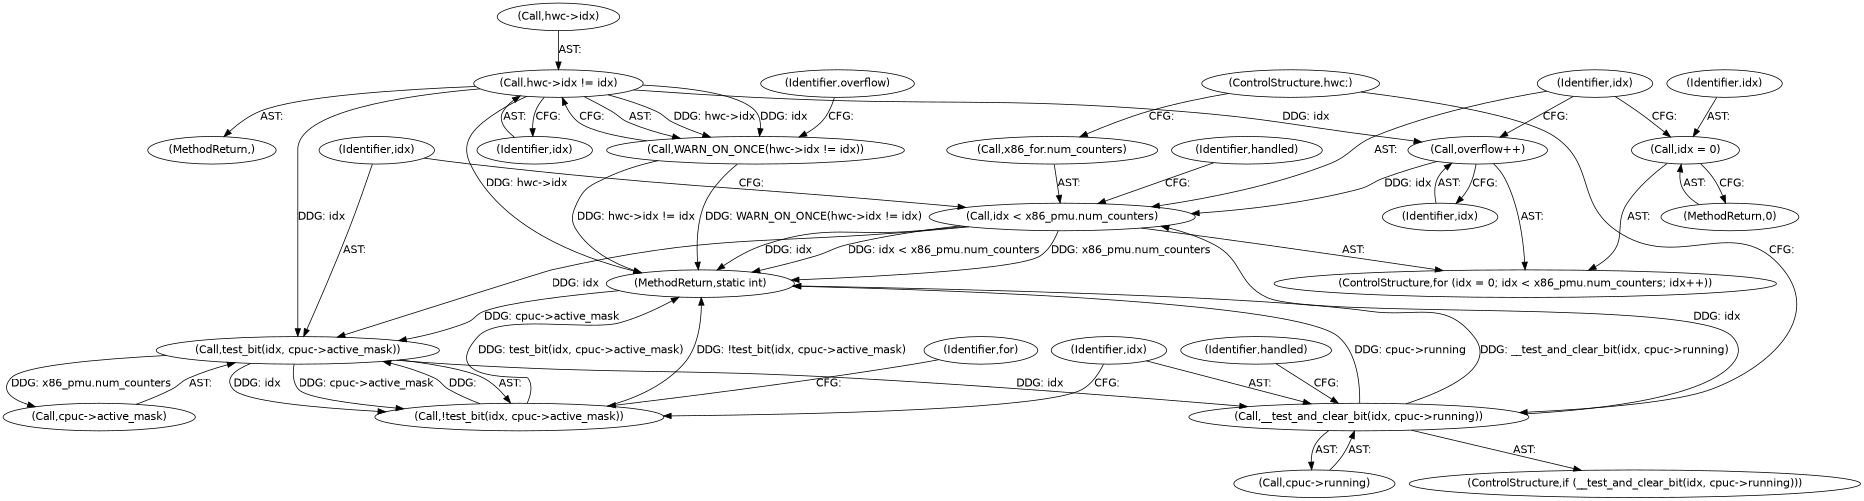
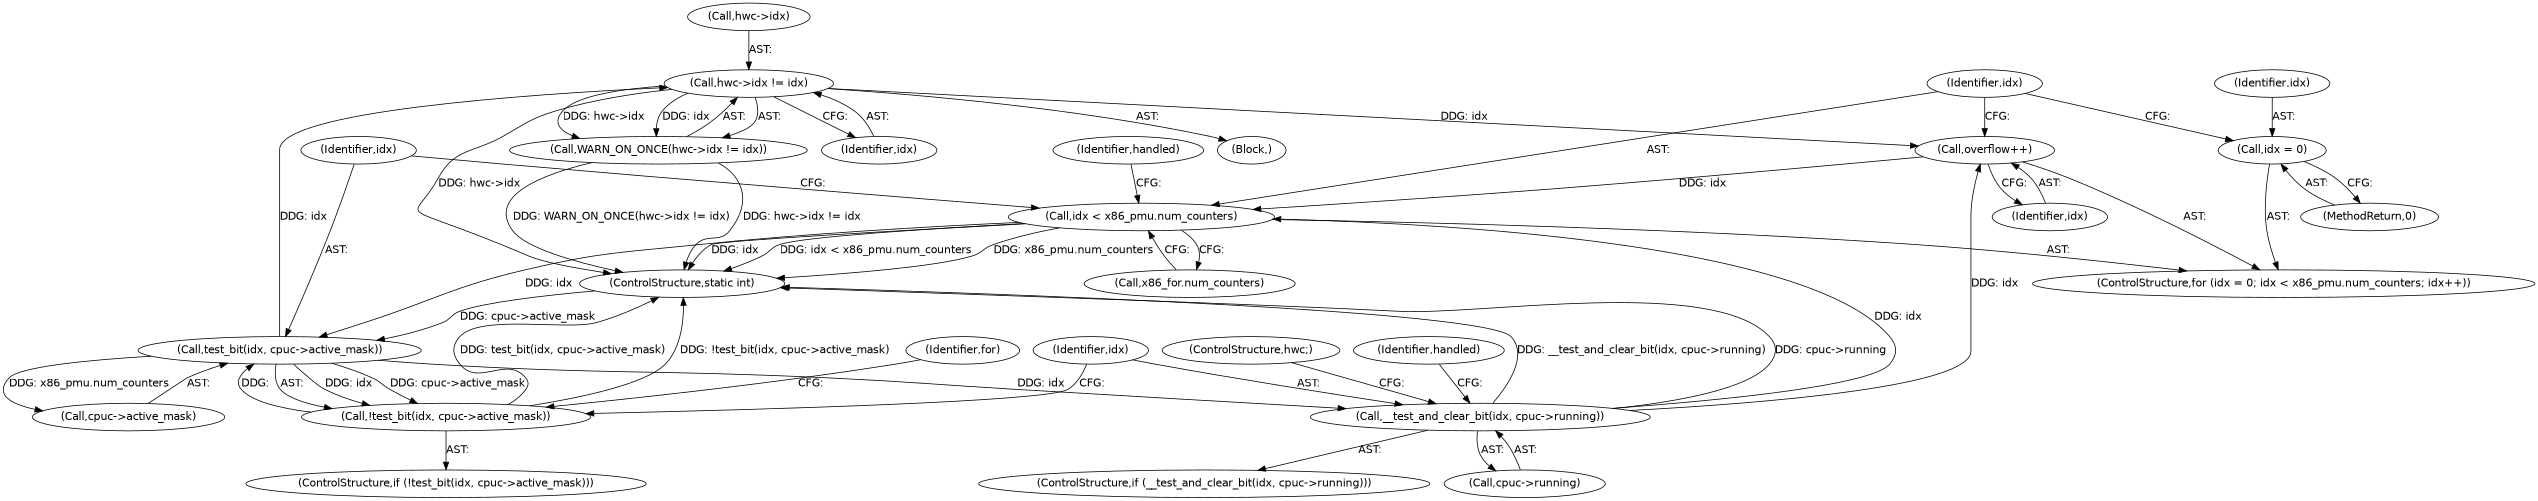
(838, 84) -> none
(1171, 105) -> (1196, 243)
(594, 117) -> (736, 117)
(301, 139) -> (372, 114)
(212, 150) -> (1252, 150)
(1071, 184) -> (1179, 250)
(700, 284) -> (682, 284)
none -> (1895, 384)
none -> (446, 484)
